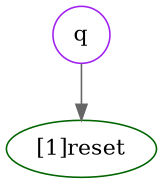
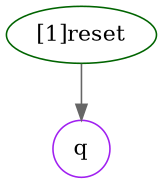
(81, 84) -> (81, 84)
